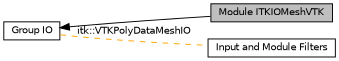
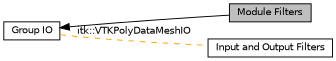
(272, 13) -> (270, 13)
(272, 48) -> (270, 48)
